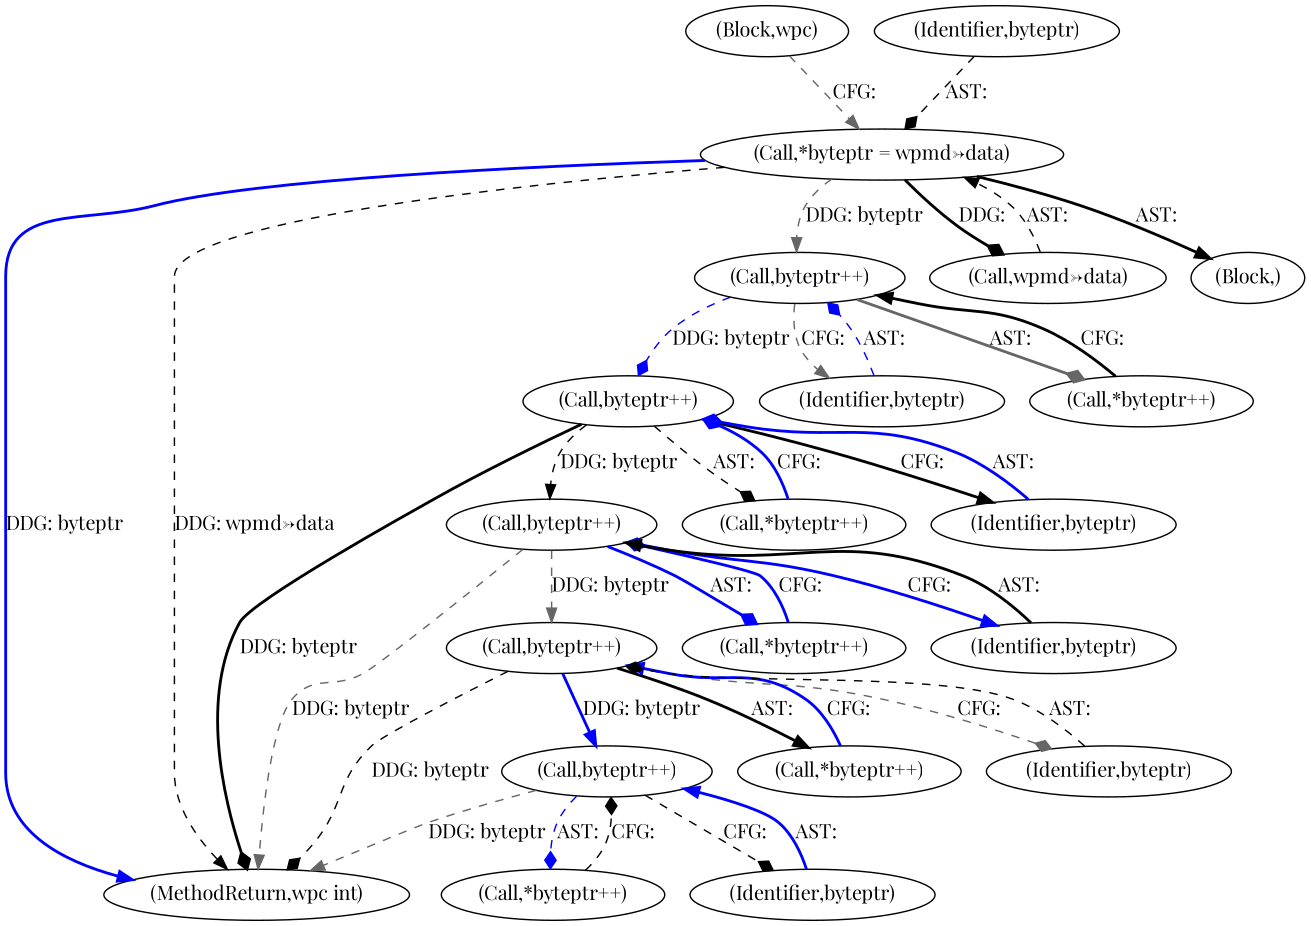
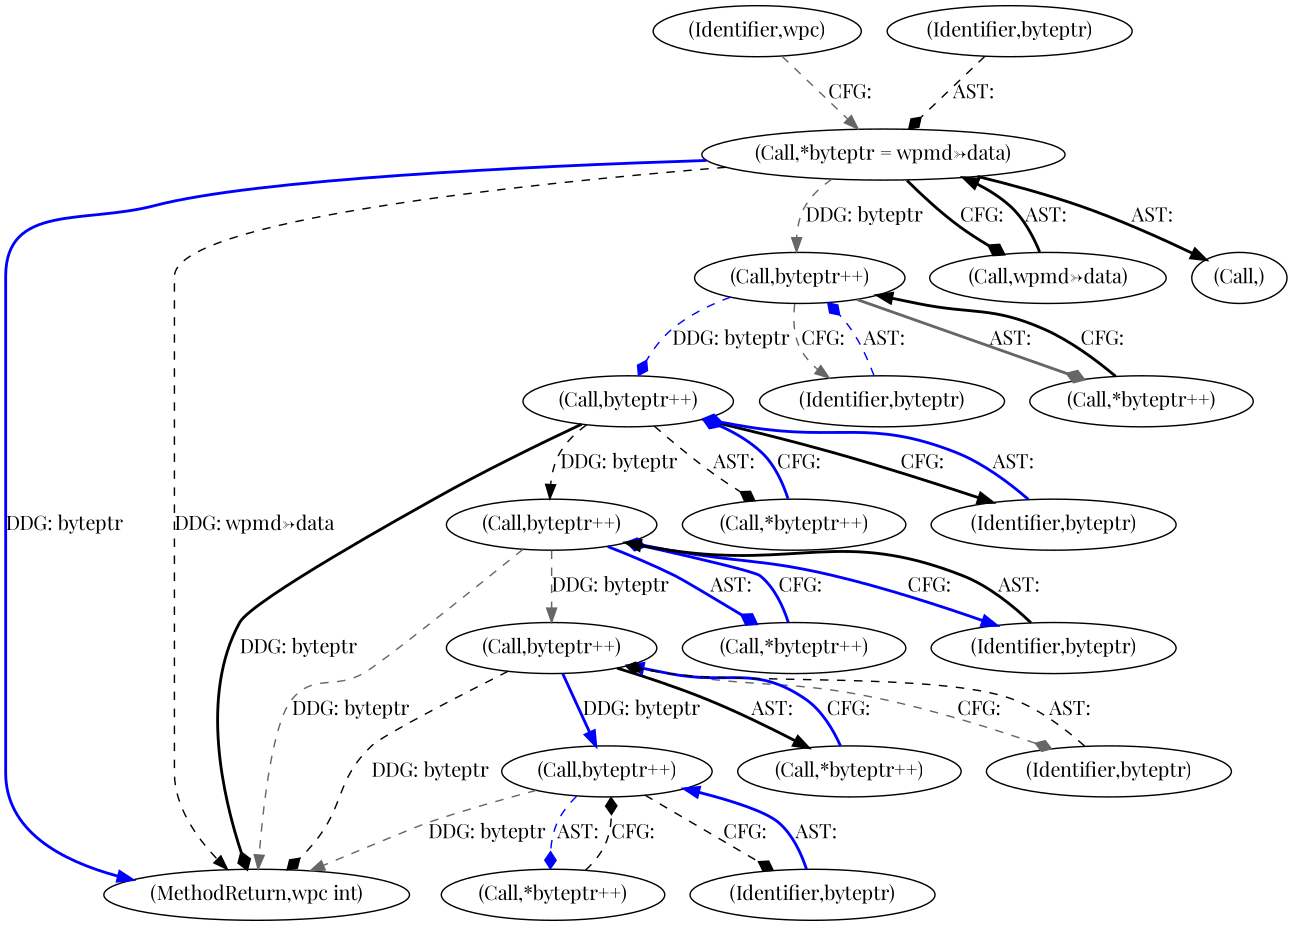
(767, 31) -> (757, 31)
(1016, 211) -> (1015, 211)
(985, 216) -> (985, 216)
(1248, 278) -> (1239, 278)
